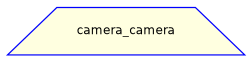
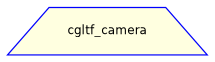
(126, 31) -> (107, 31)
